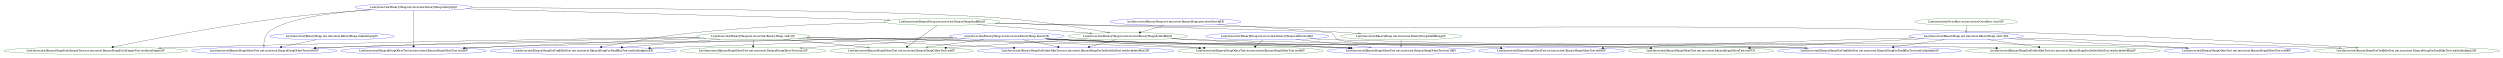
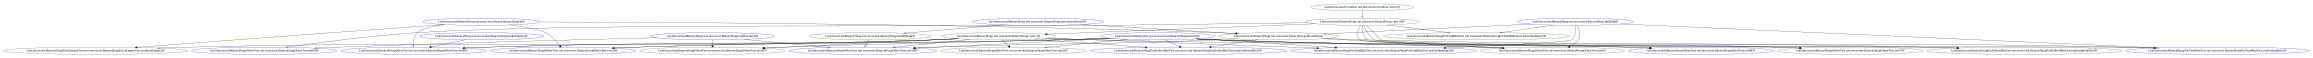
(677, 14) -> none
(942, 22) -> (1575, 22)
none -> (1181, 29)
(1966, 36) -> (1362, 22)
